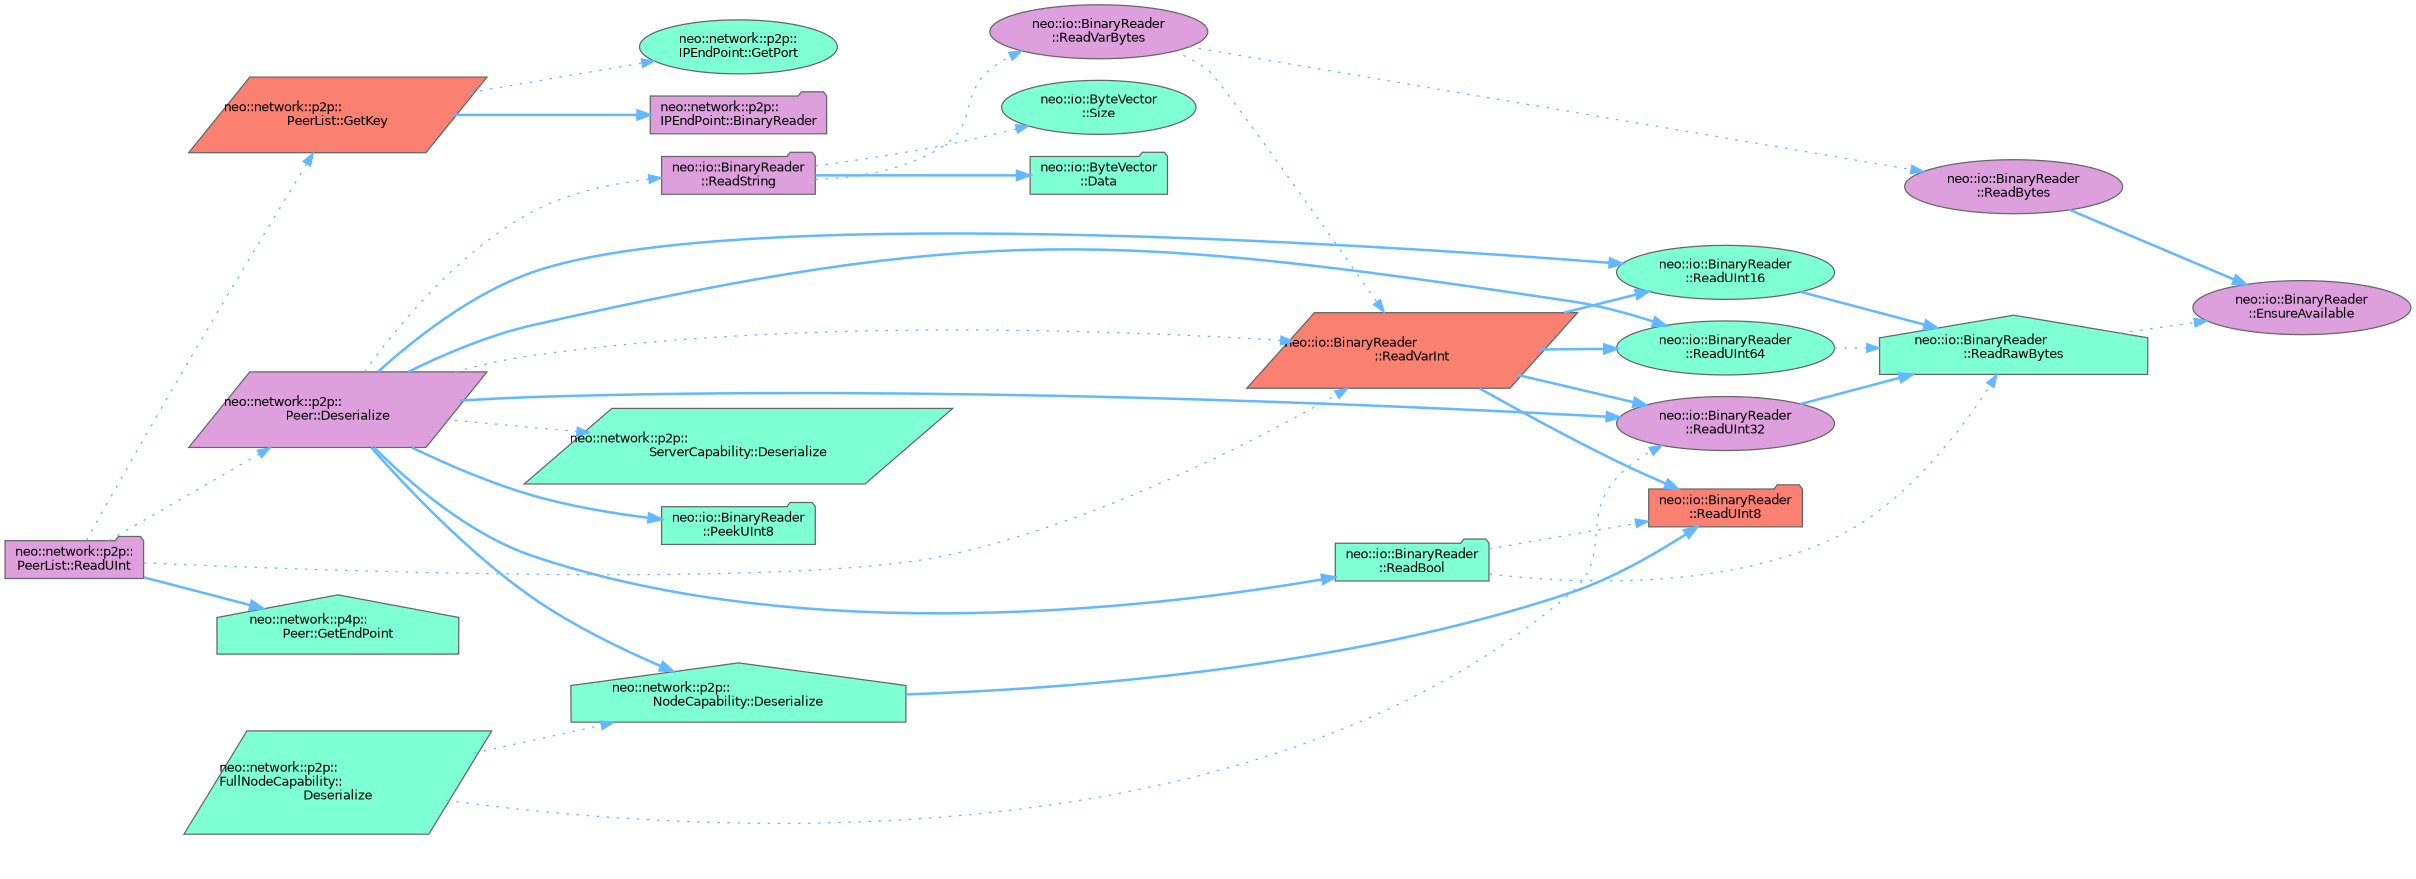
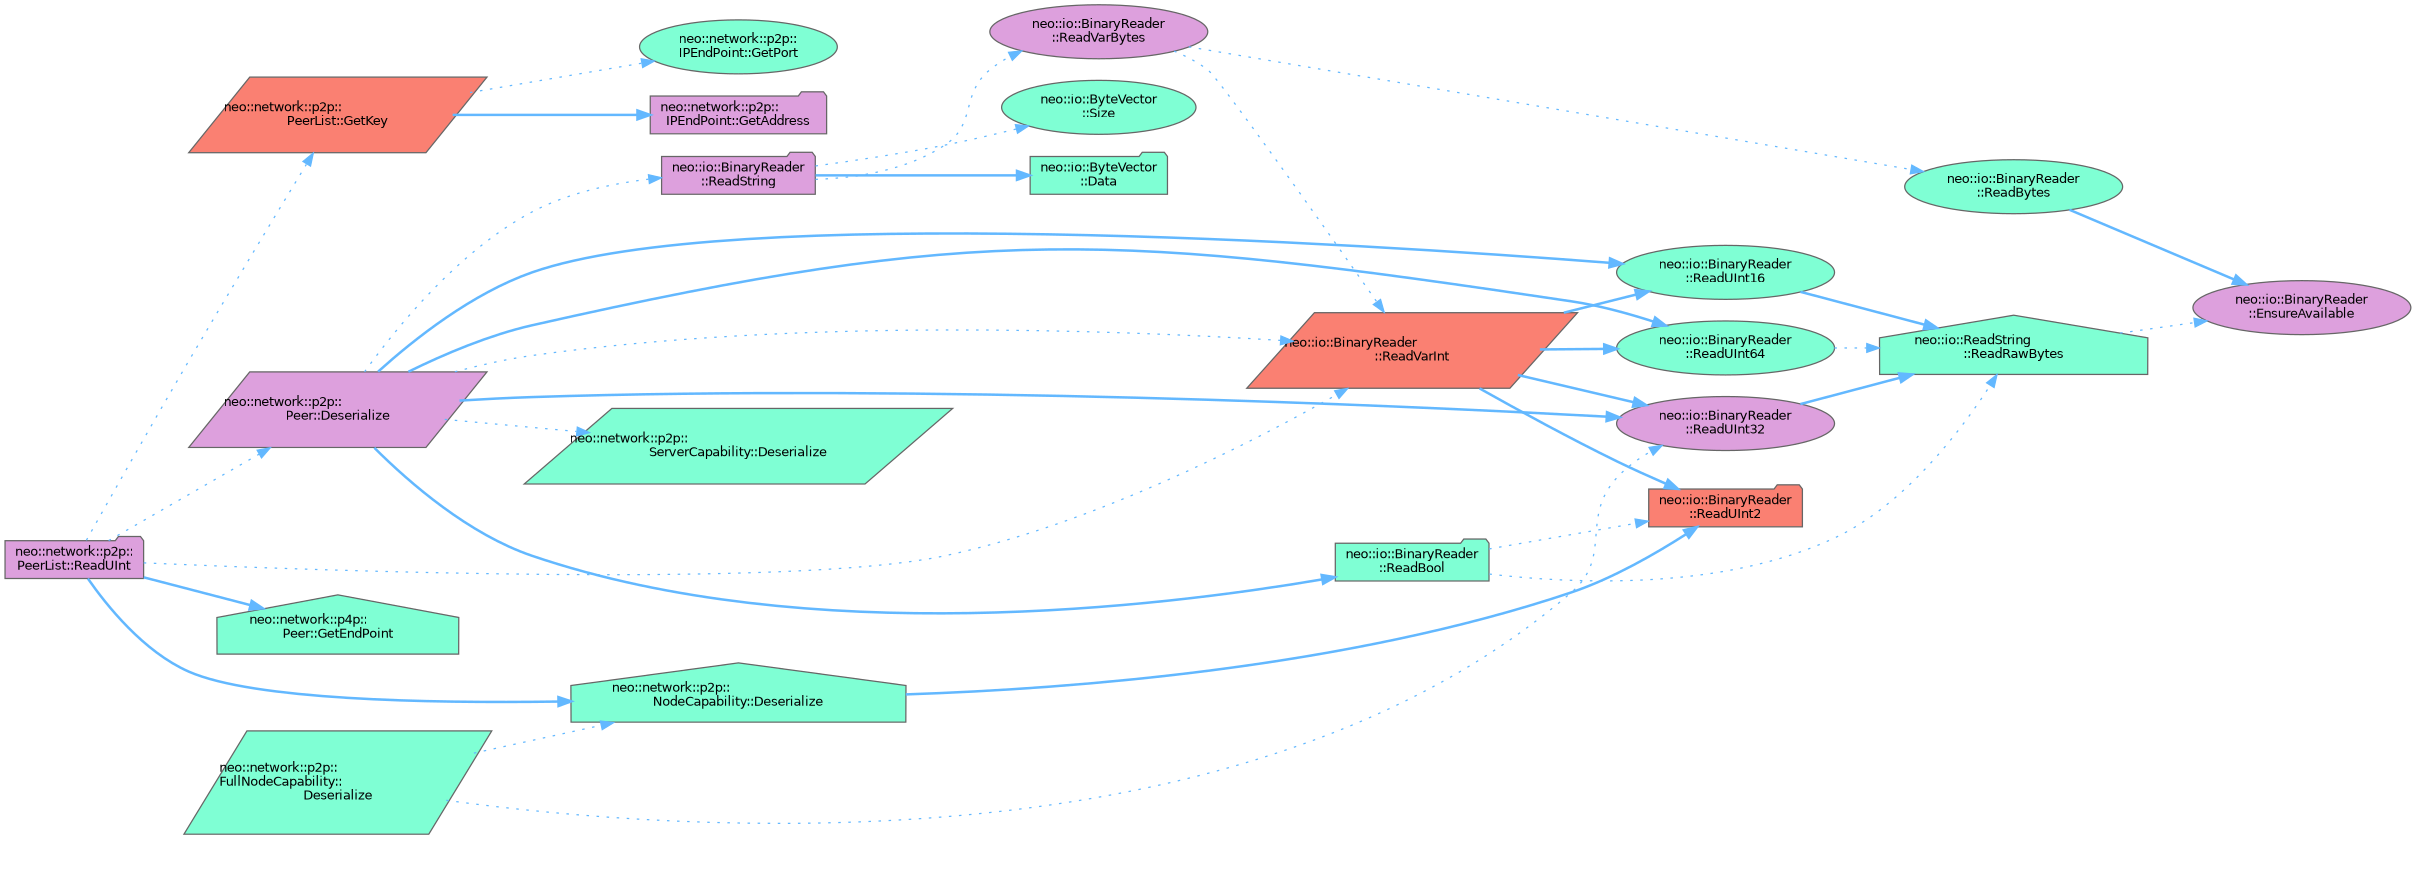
(738, 115) -> (738, 115)
(2014, 187) -> (2014, 187)
(2014, 348) -> (2014, 348)
(1726, 508) -> (1726, 508)
(738, 526) -> none
(488, 563) -> (303, 694)
